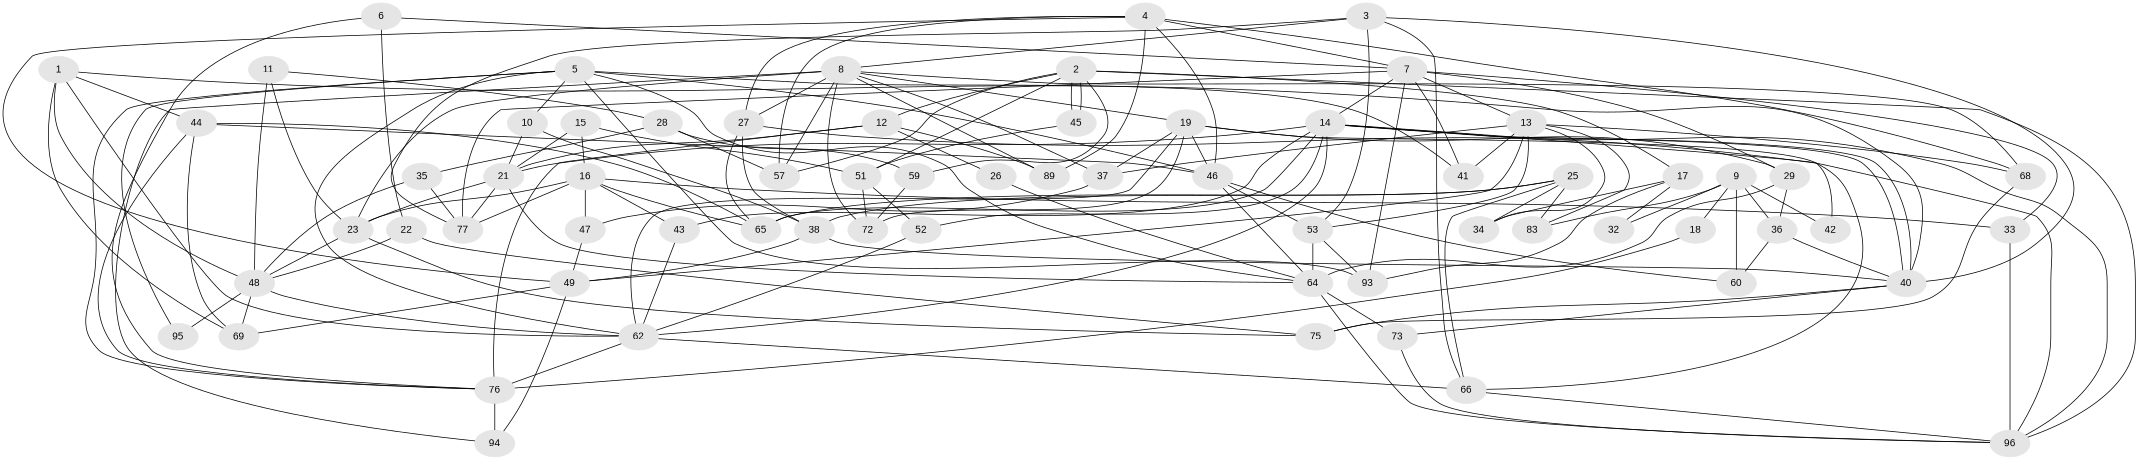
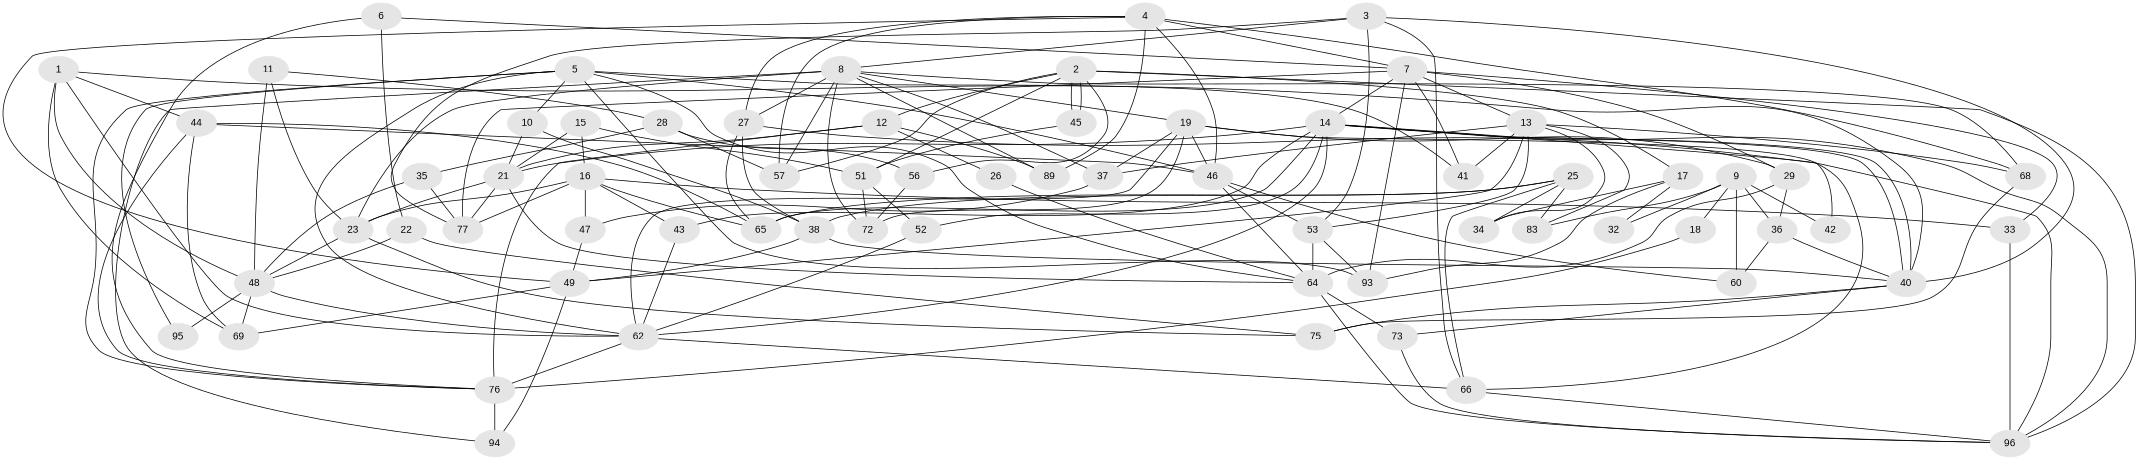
(915, 177) -> (915, 177)
